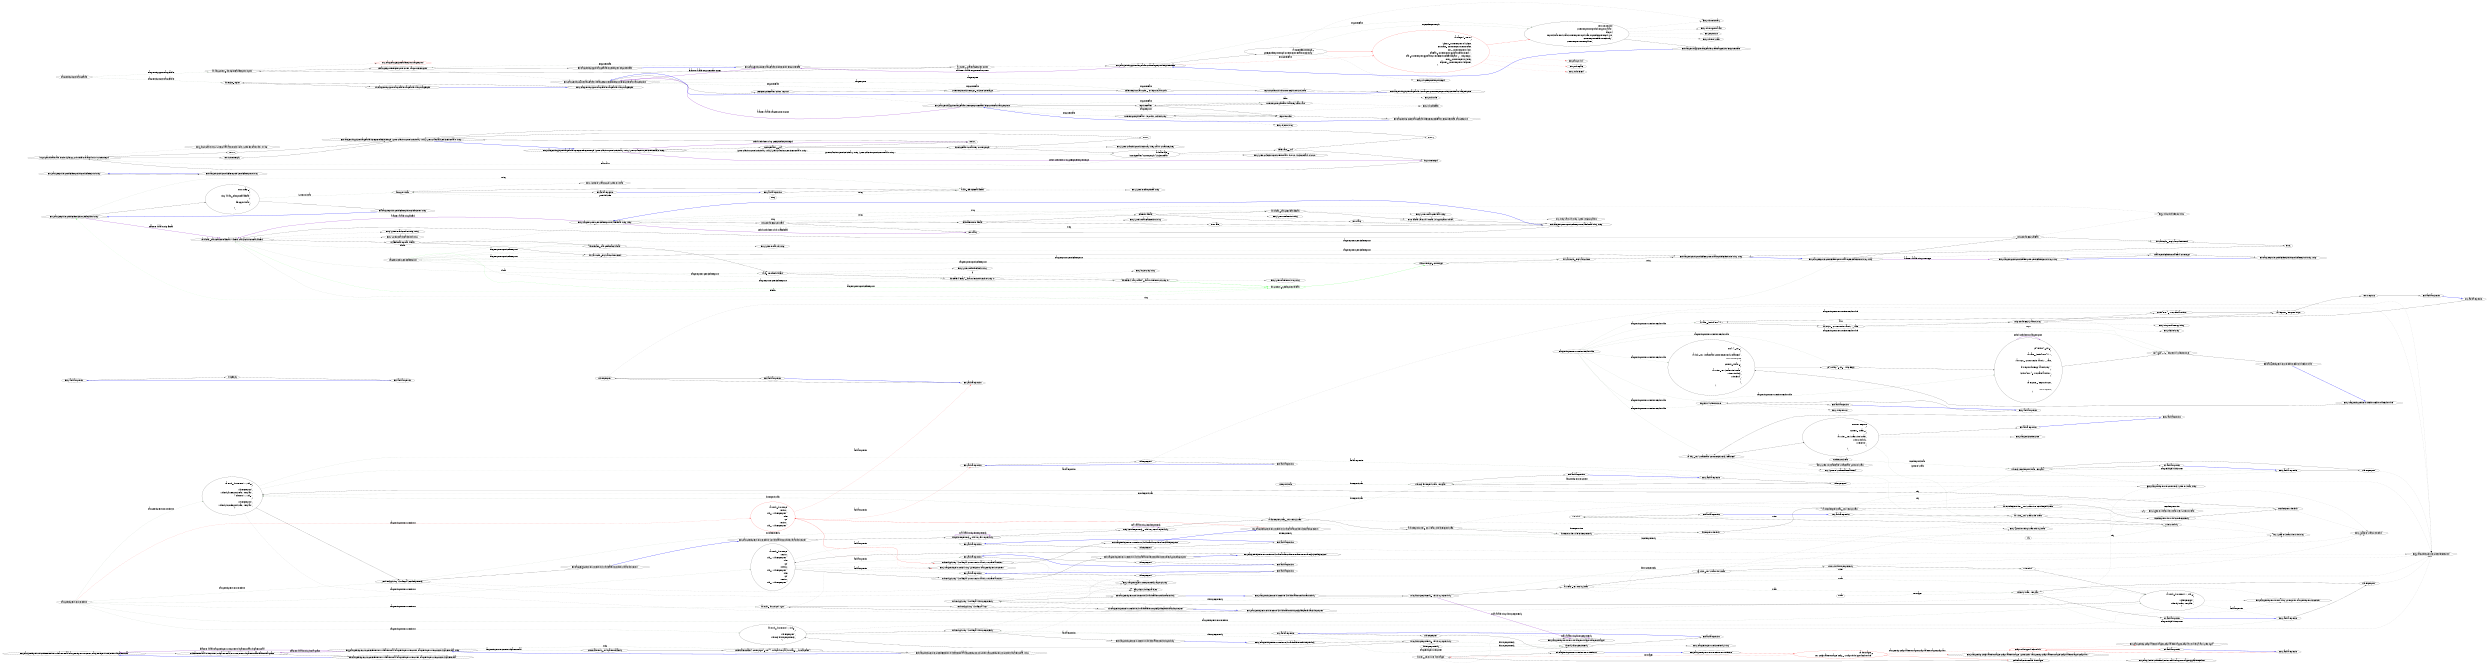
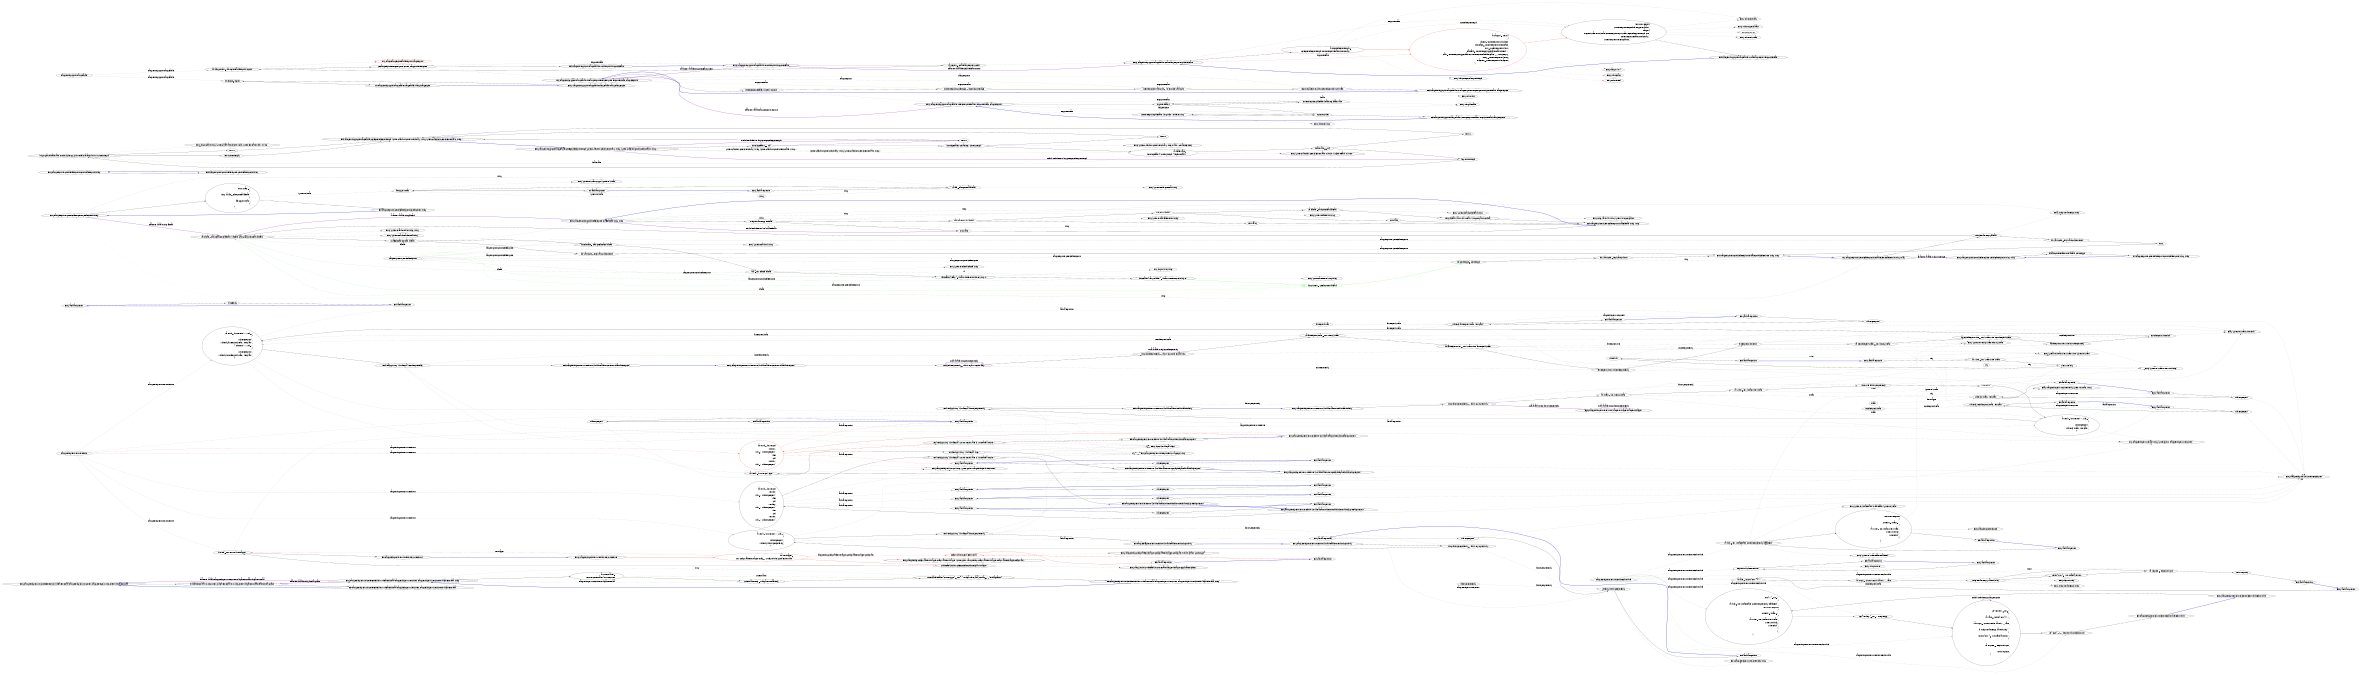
(1841, 321) -> (1874, 584)
(2015, 328) -> (2018, 571)
none -> (597, 576)
(236, 592) -> (141, 517)
(2028, 661) -> (964, 566)
